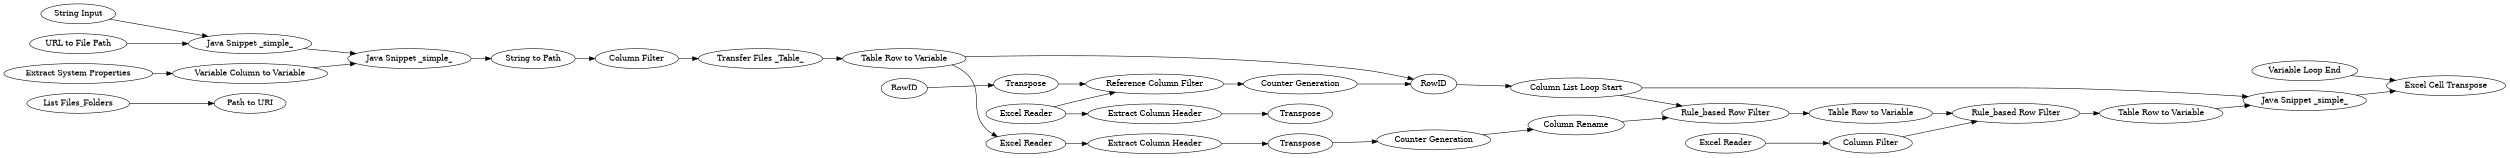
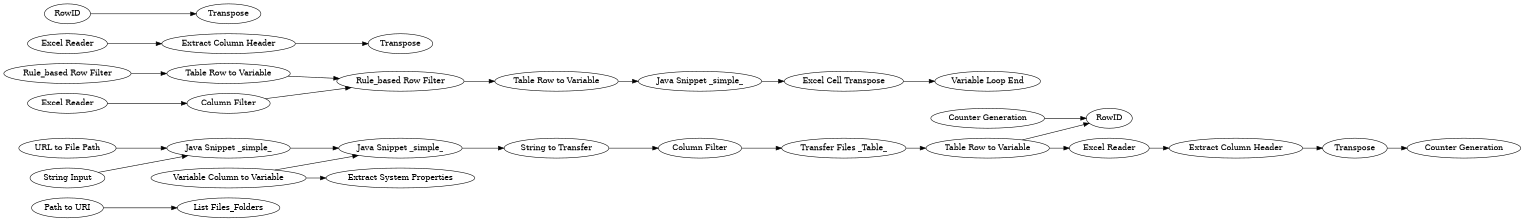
(533, 59) -> (556, 148)
(160, 74) -> (313, 178)
(2370, 78) -> (916, 81)
(1155, 84) -> none
(1576, 88) -> none
(169, 103) -> (138, 208)
(1576, 125) -> none
